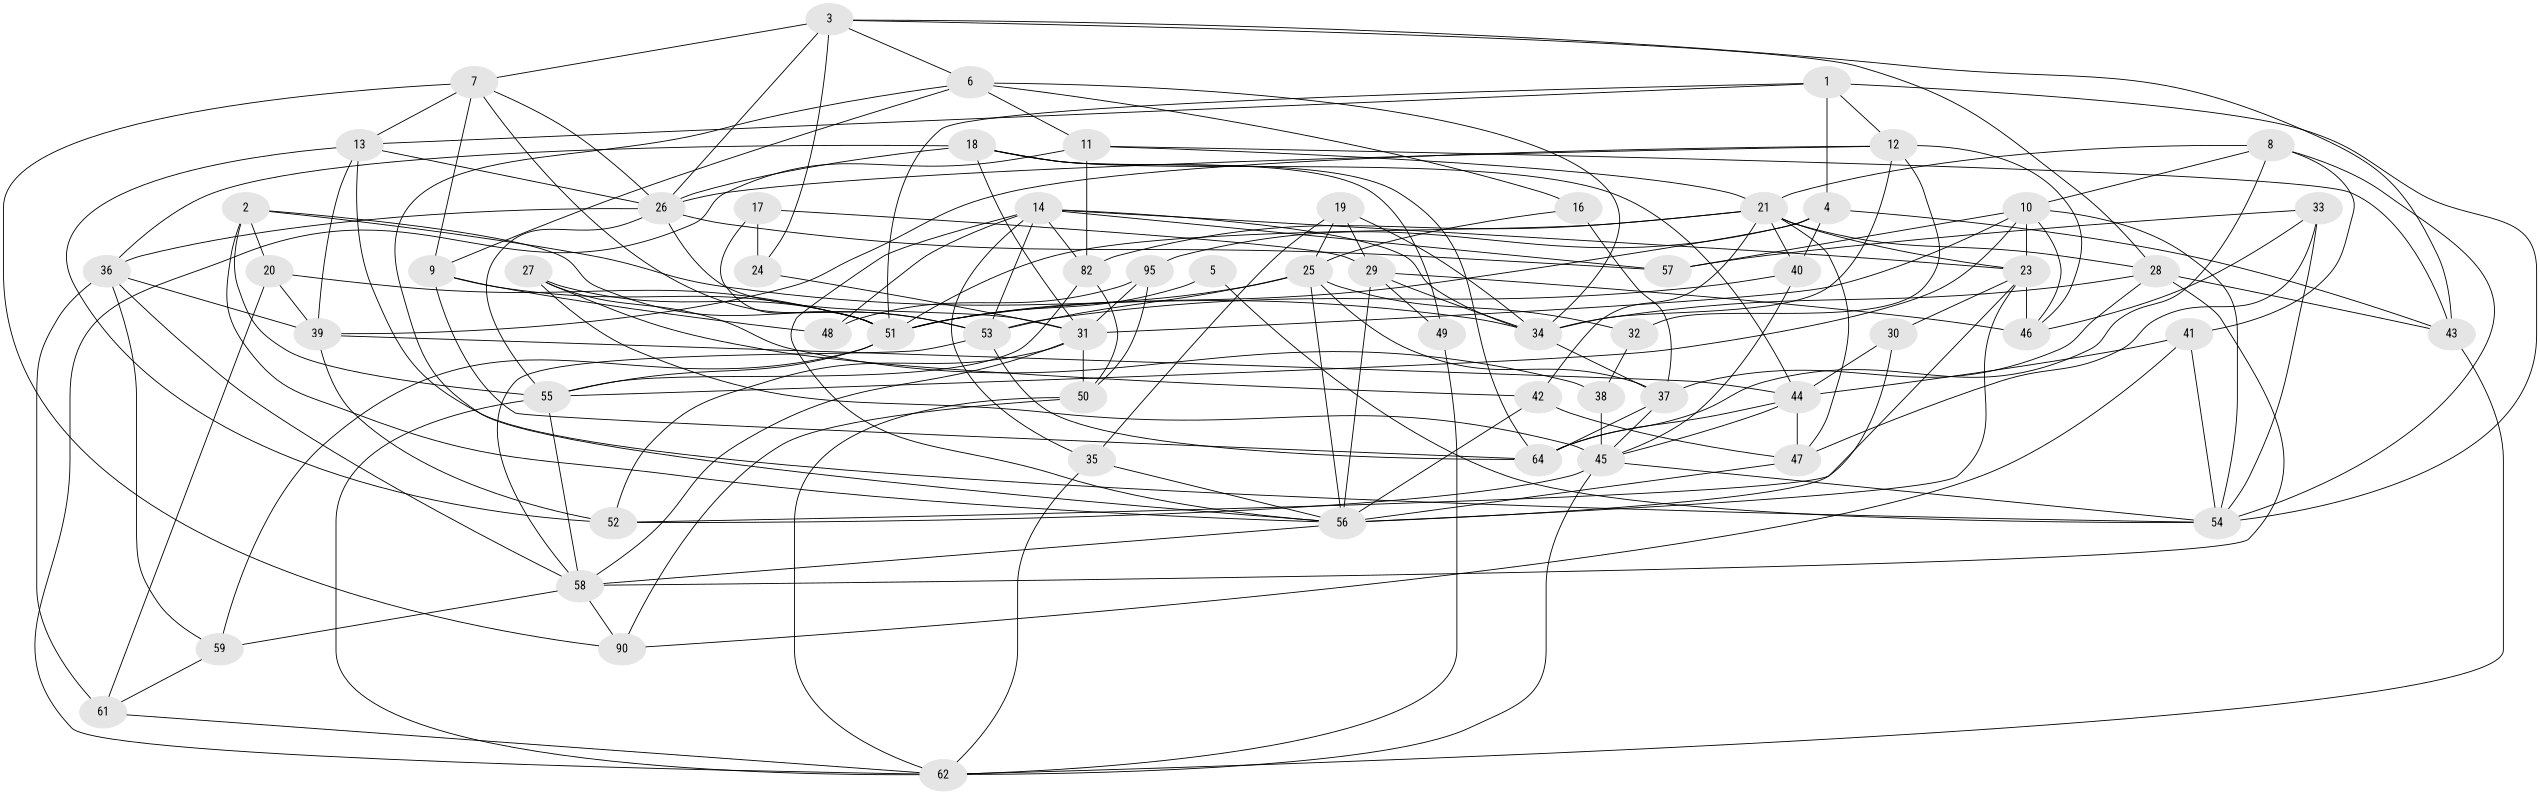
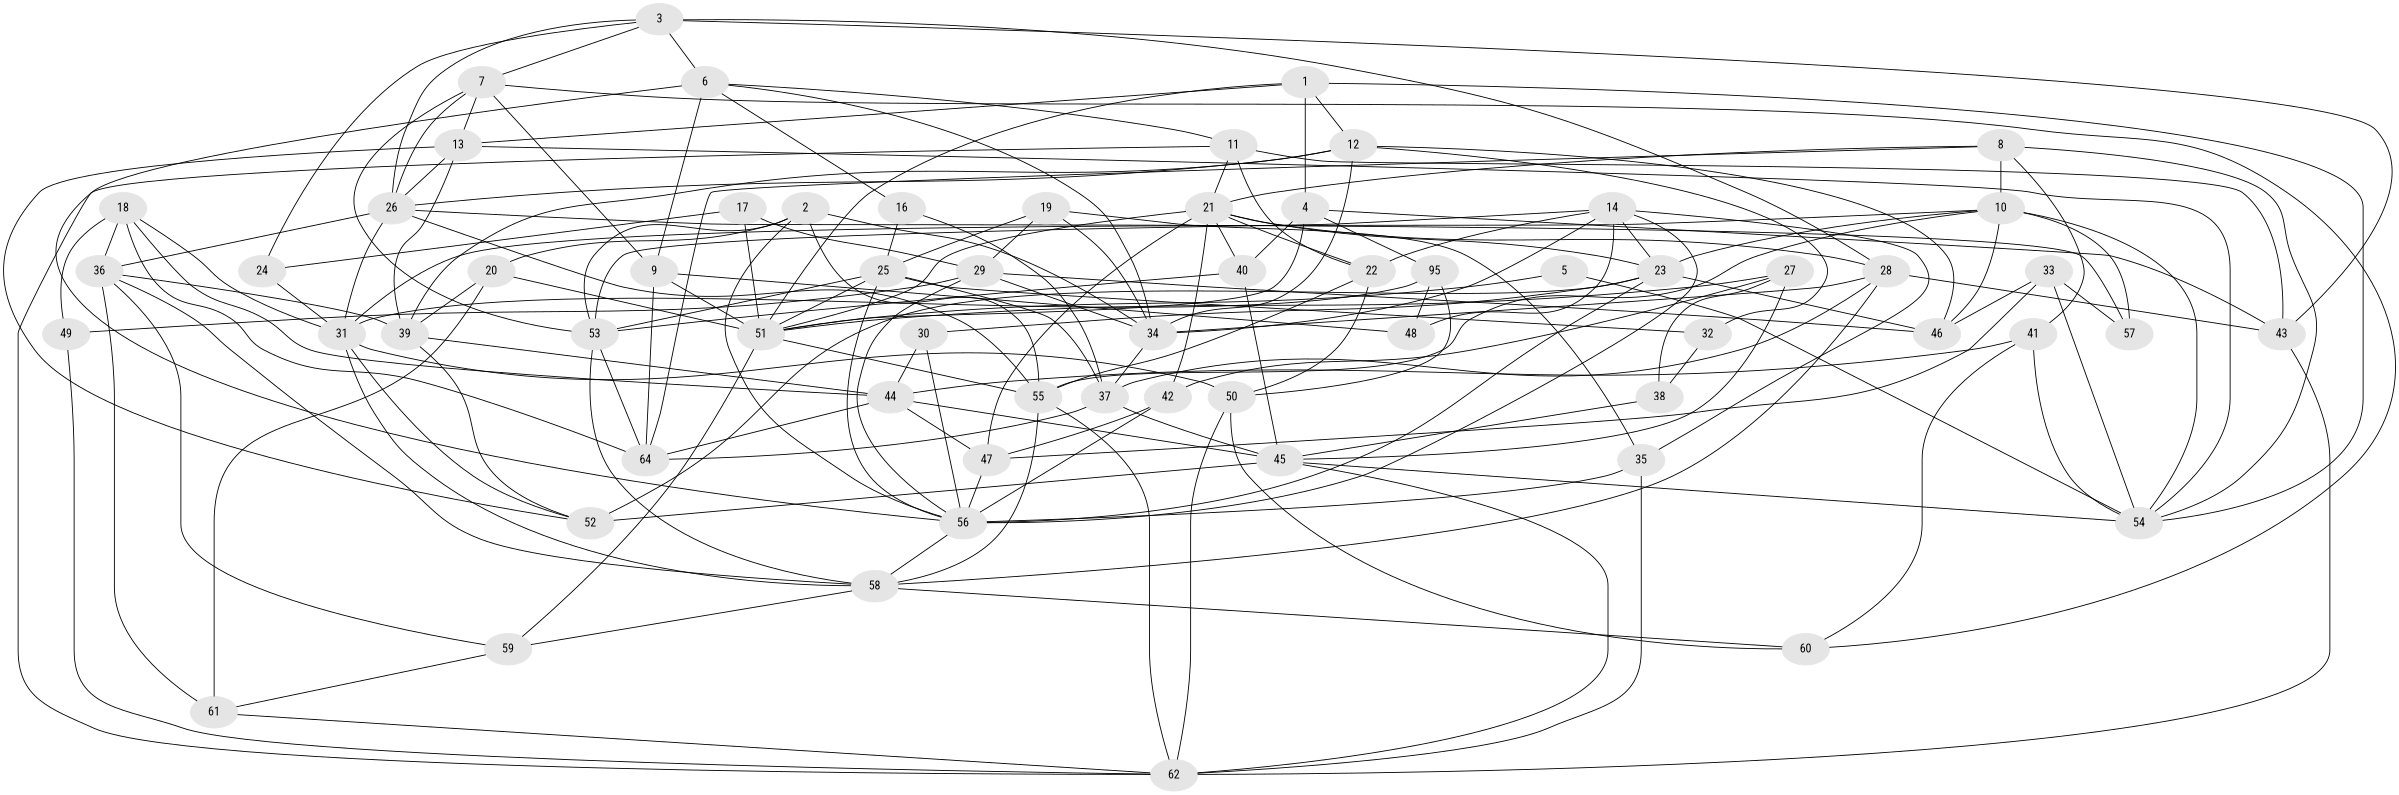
(867, 158) -> none
(1441, 248) -> none
(1087, 271) -> (1372, 271)
(622, 649) -> (1806, 649)
